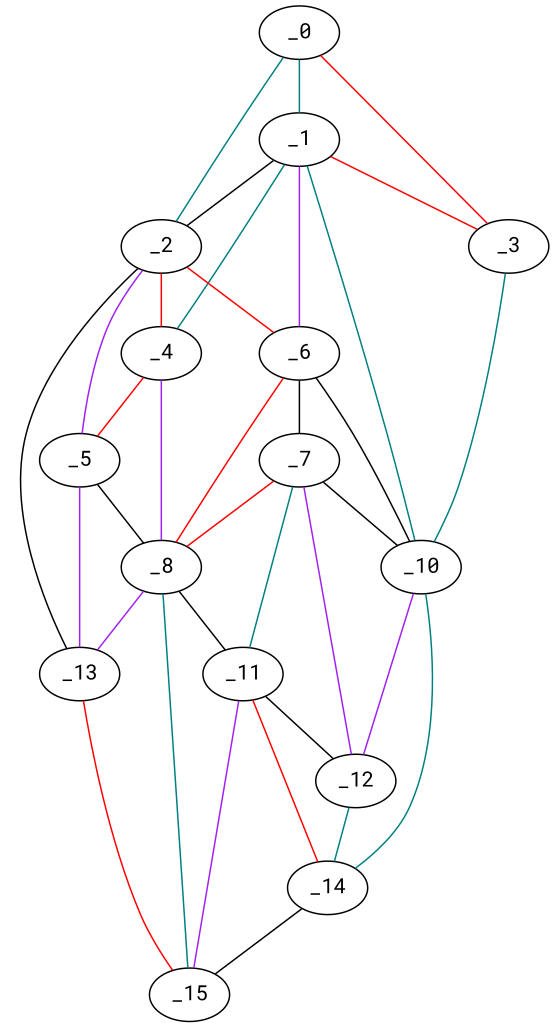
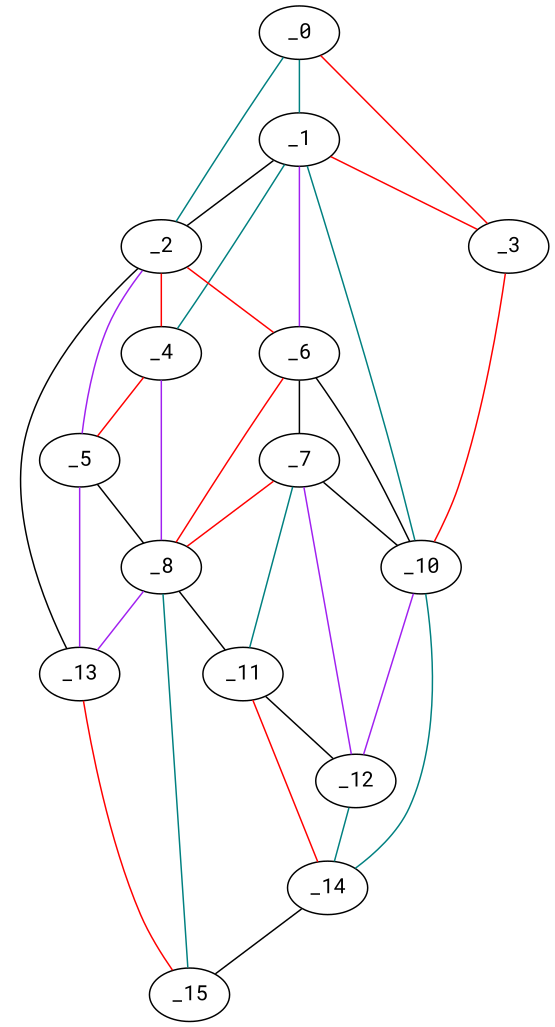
(480, 410) -> (480, 410)
(216, 835) -> none
